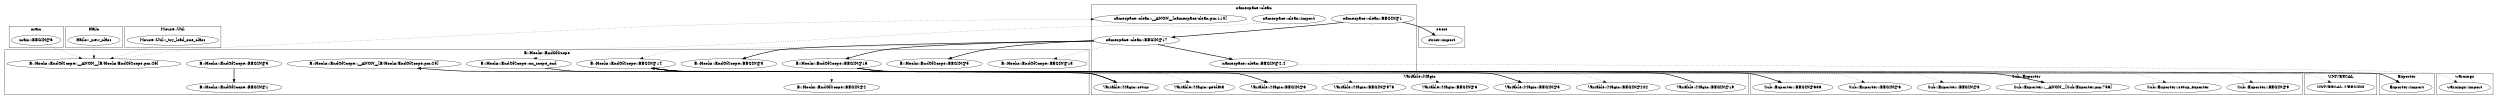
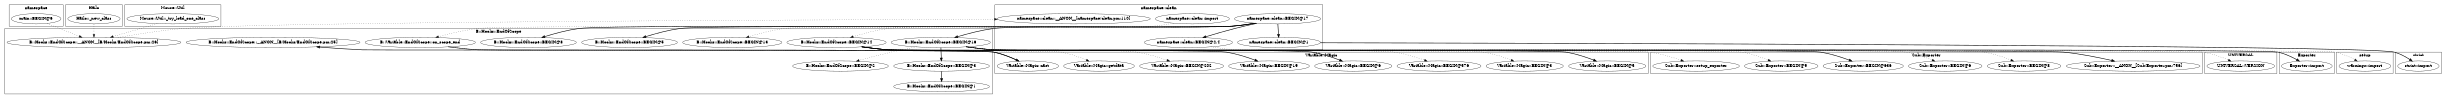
(36, 29) -> (36, 8)
(1259, 30) -> (1278, 29)
none -> (941, 53)
(519, 64) -> (420, 42)
(1175, 71) -> (1059, 50)
(2465, 77) -> (2365, 55)
(1126, 87) -> (1028, 66)
